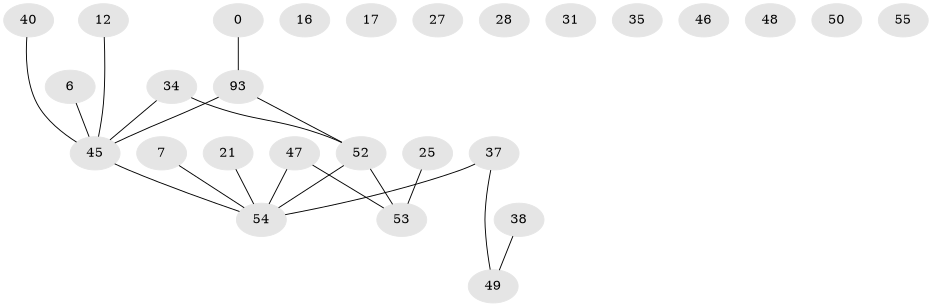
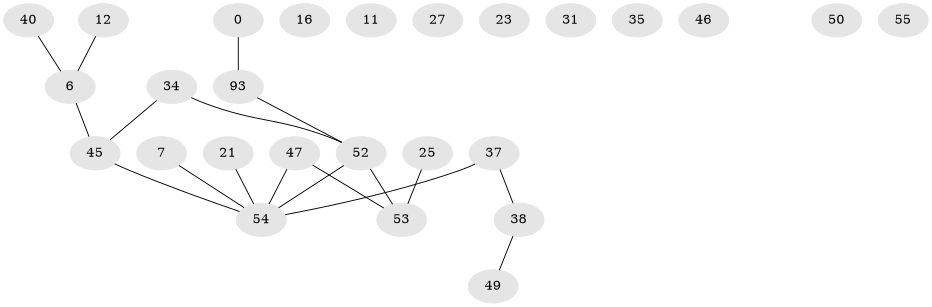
(371, 20) -> (371, 20)
(504, 20) -> (504, 20)
(770, 20) -> none
(104, 87) -> (87, 54)
(34, 98) -> (49, 54)
(167, 120) -> none
(485, 220) -> (507, 186)
